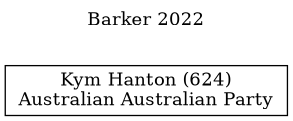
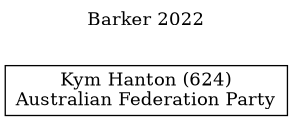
(146, 91) -> (146, 91)
